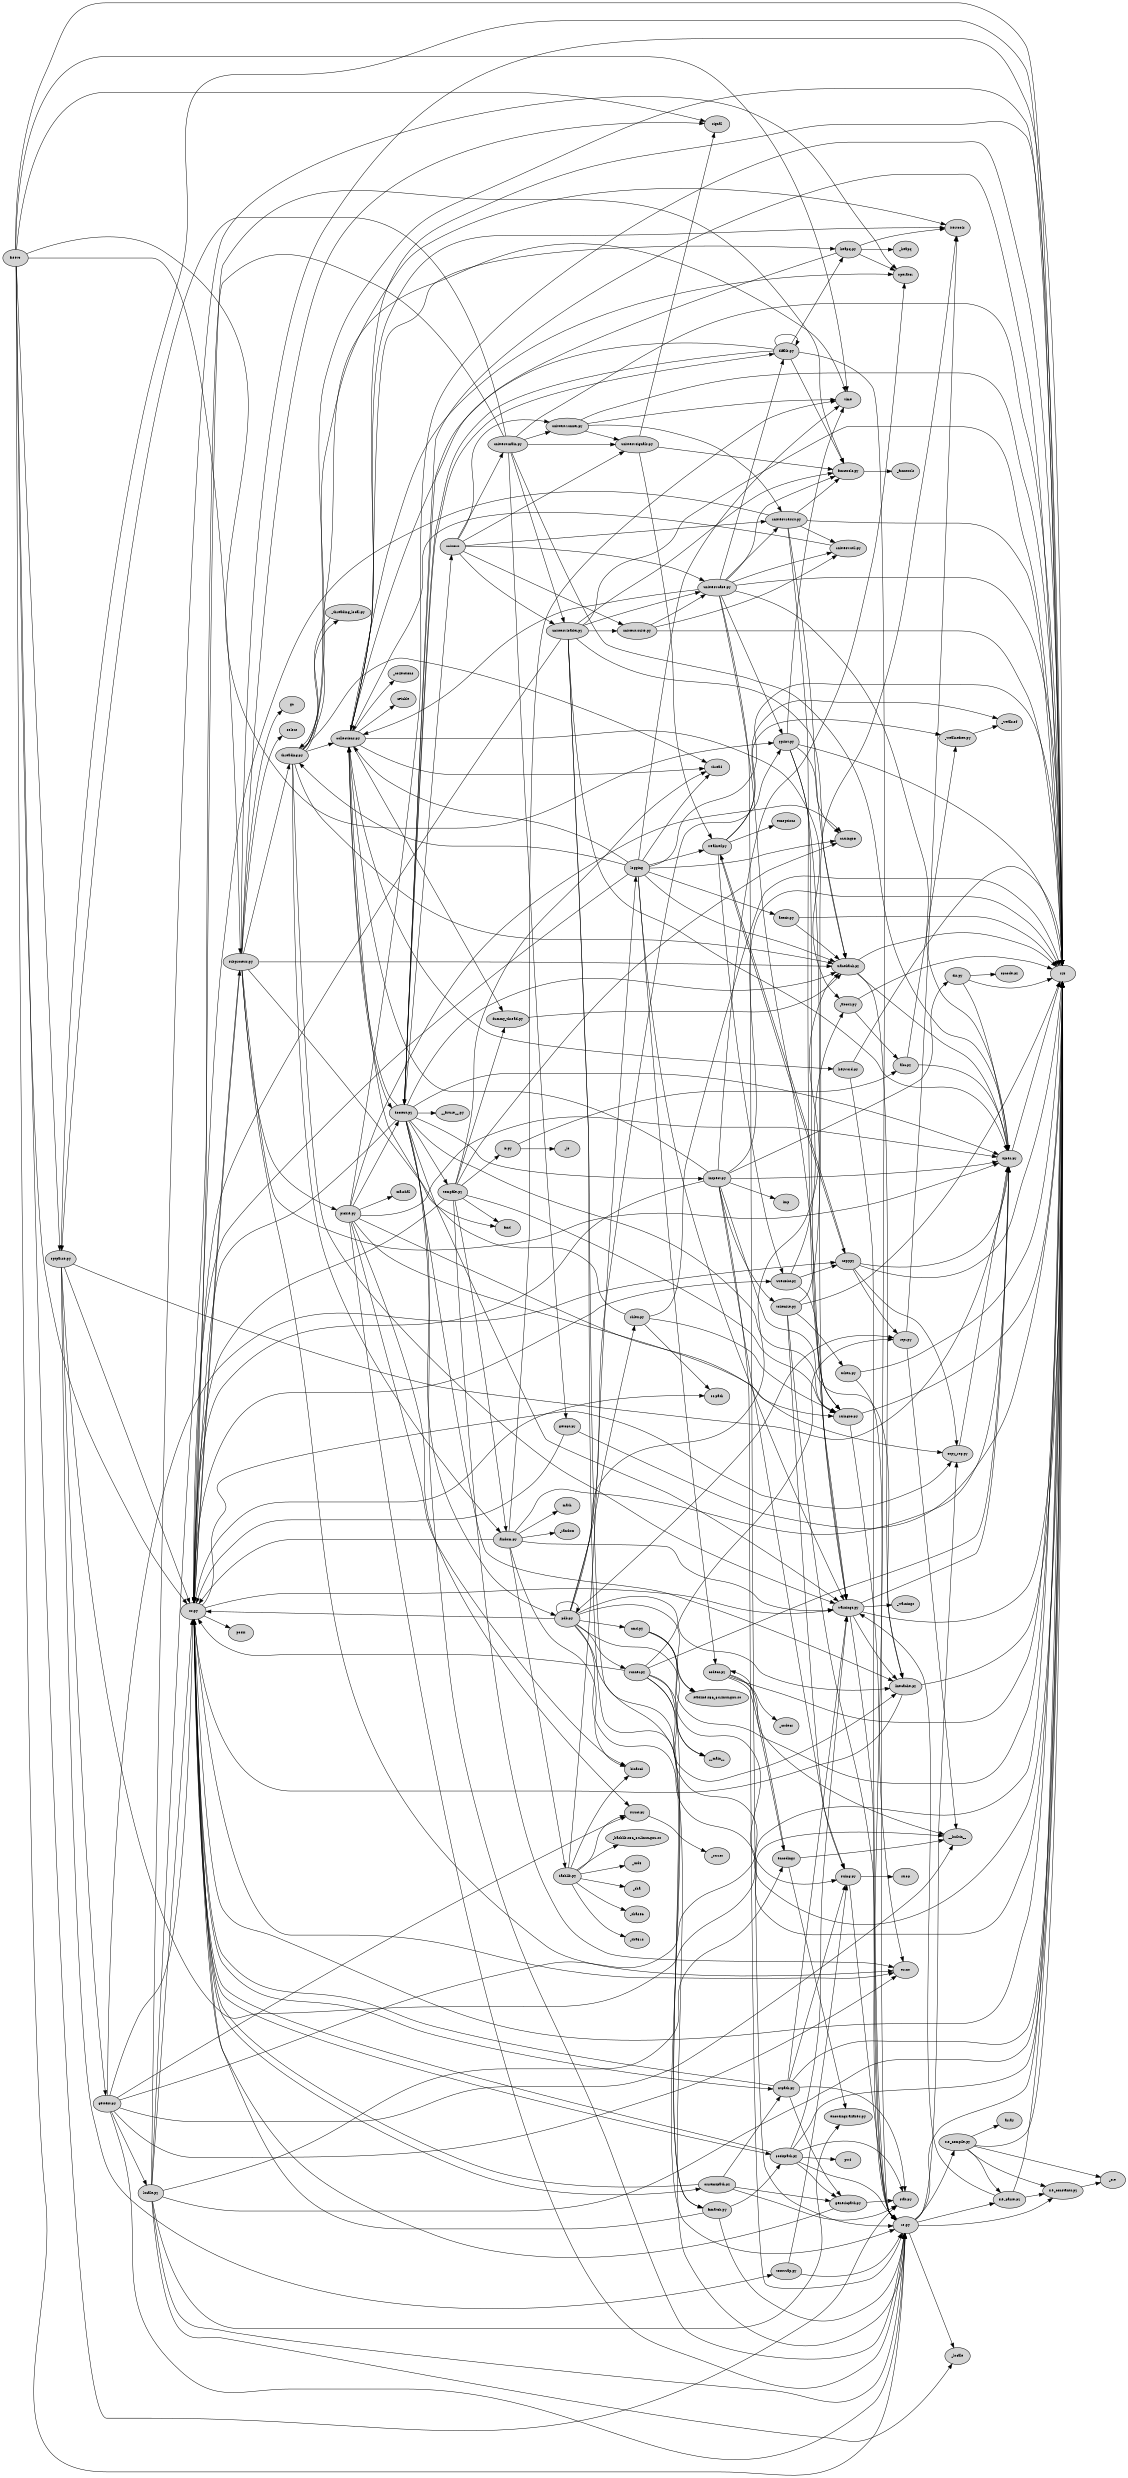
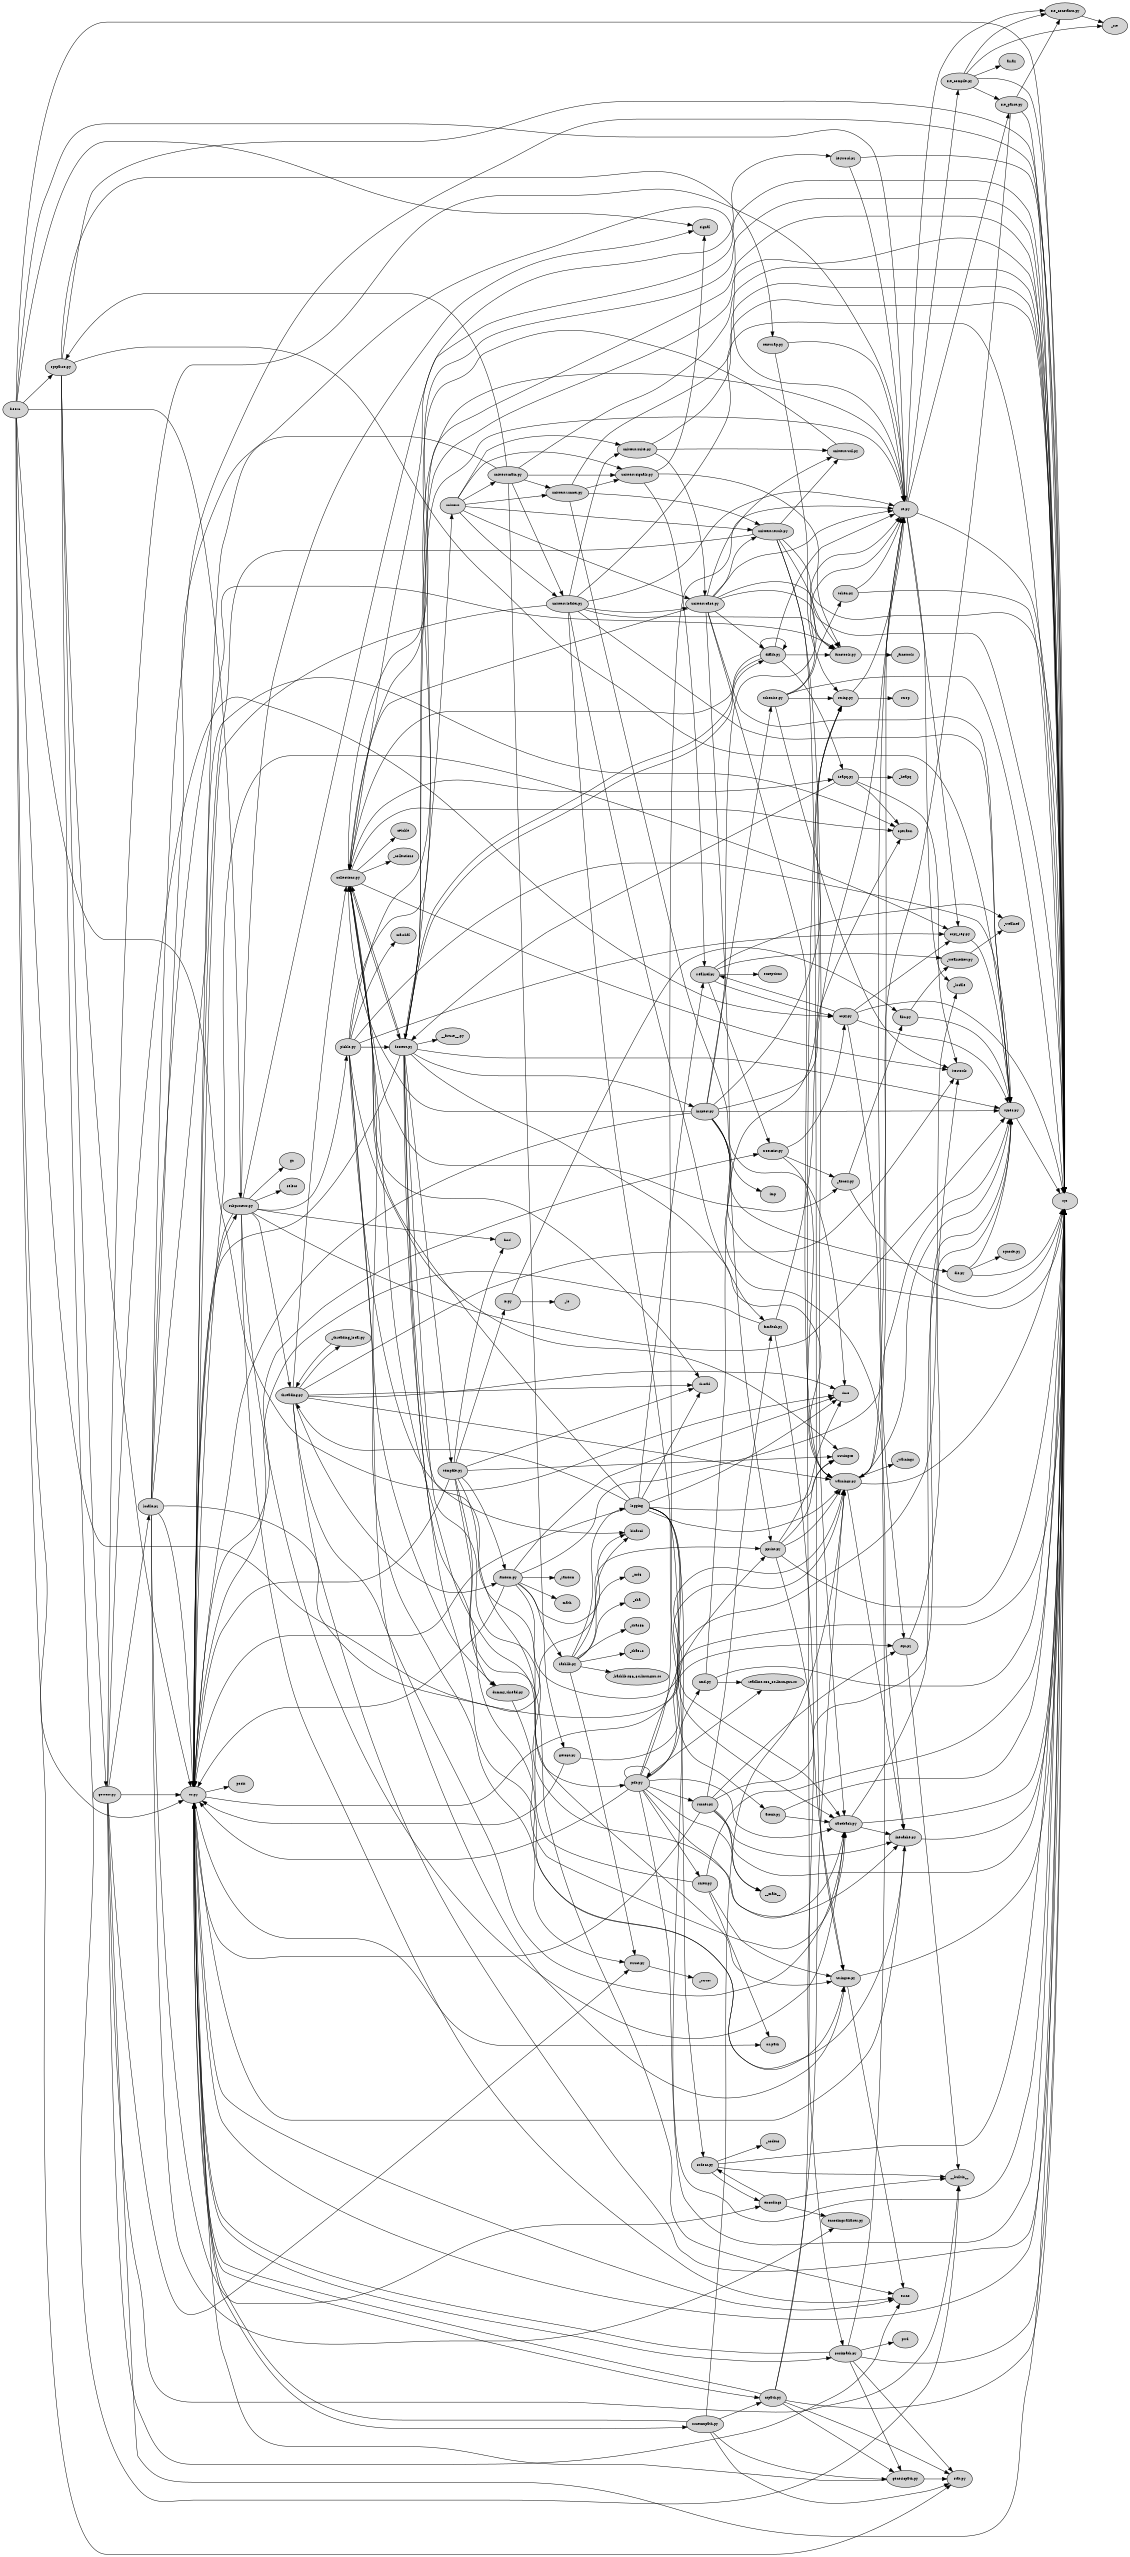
(832, 735) -> none
(823, 1886) -> (729, 1897)
